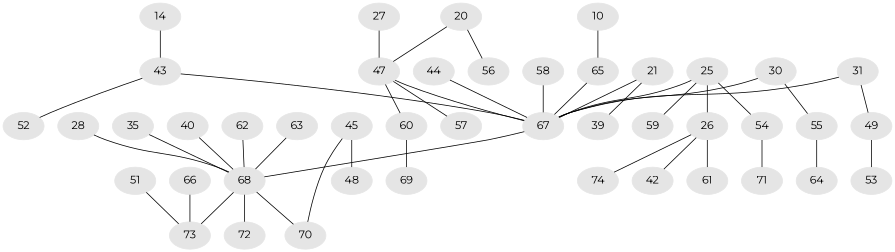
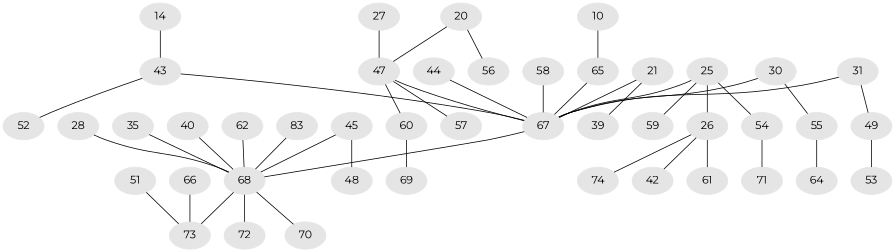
(297, 126) -> (297, 126)
(320, 178) -> (298, 153)
